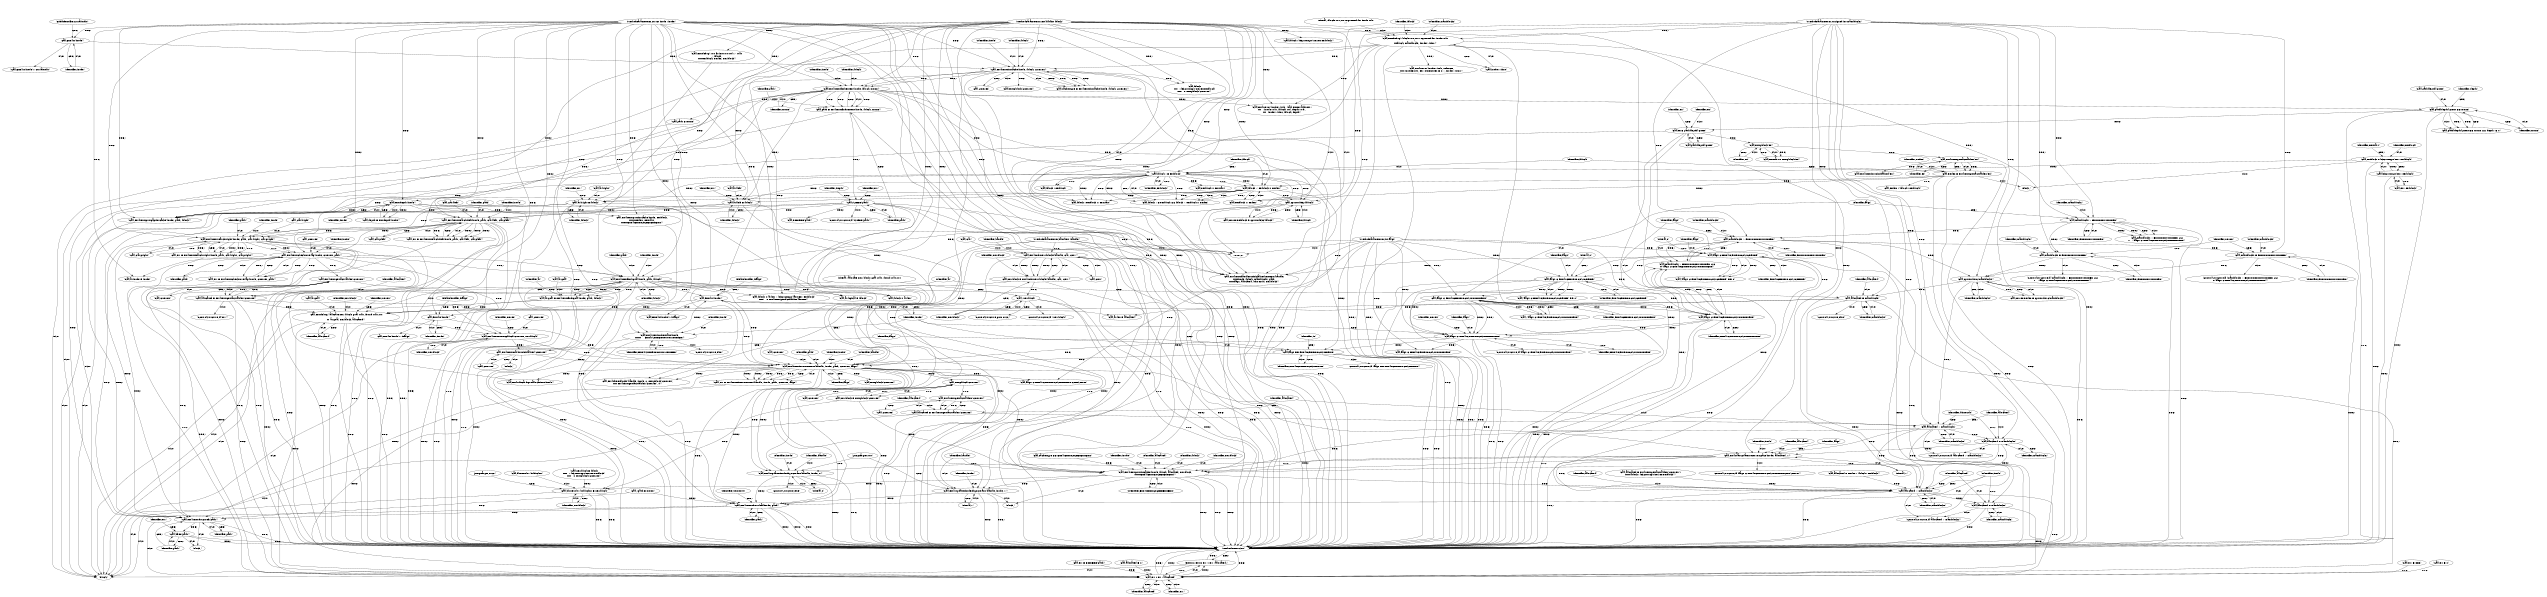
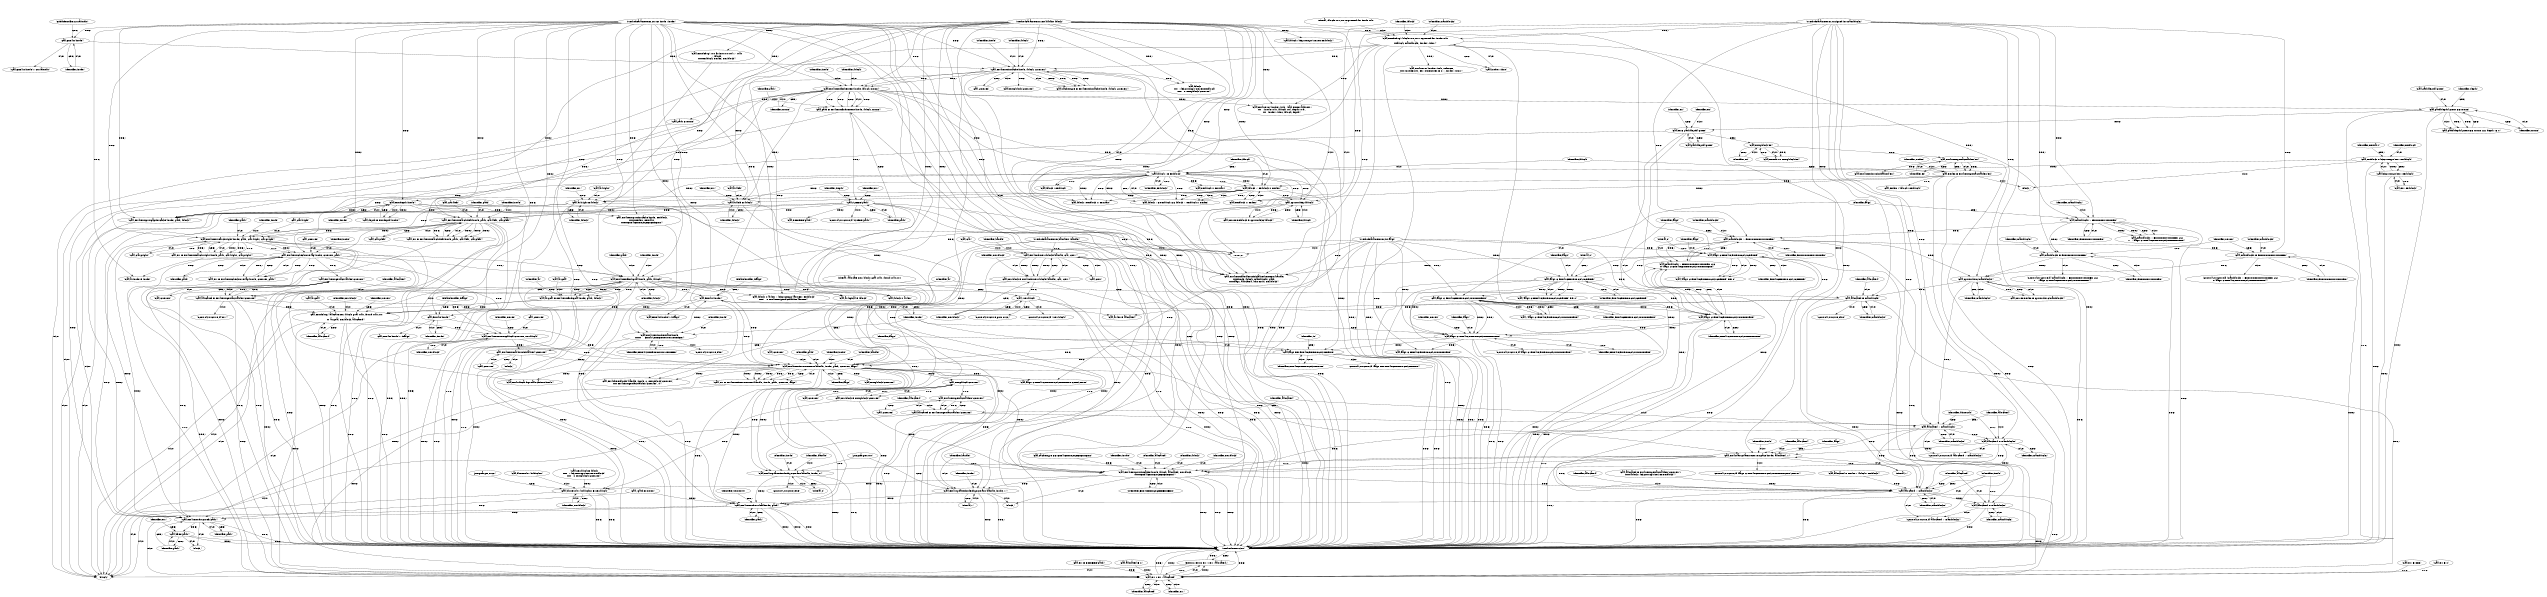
(1733, 138) -> (1733, 138)
(1001, 195) -> (1001, 195)
